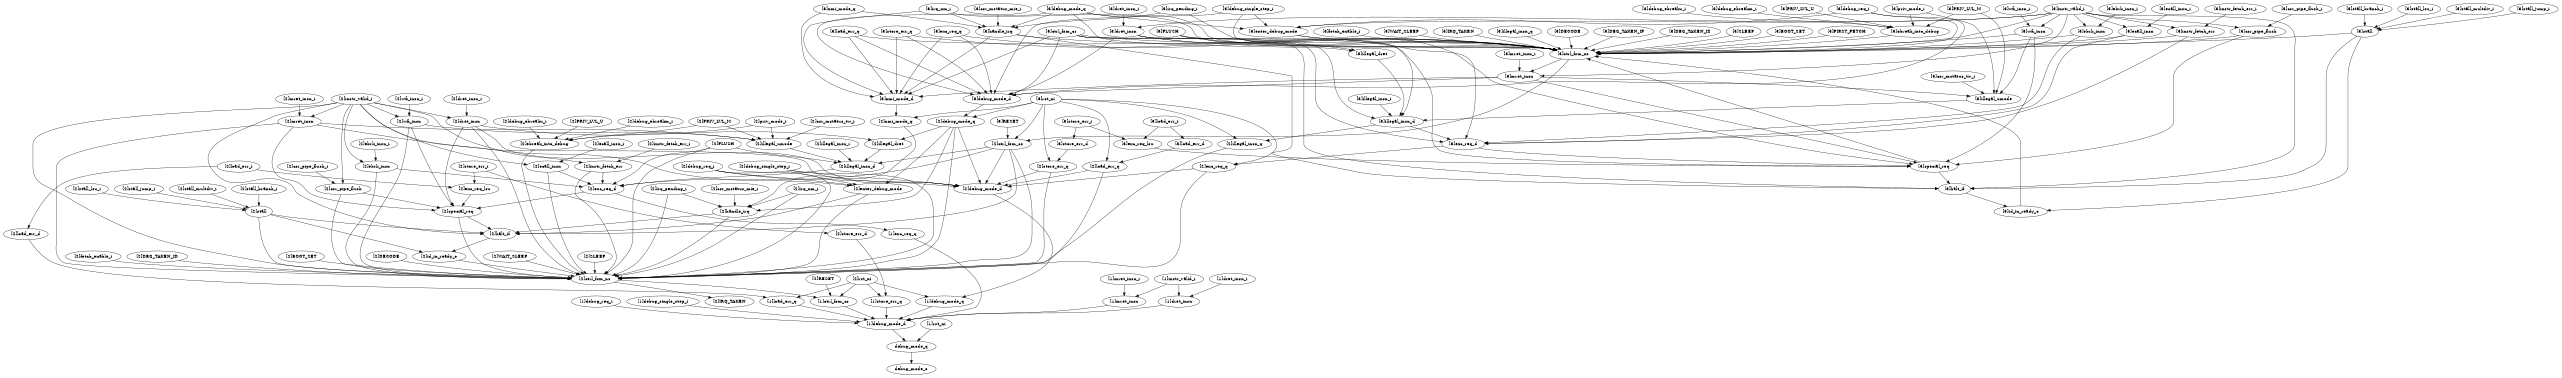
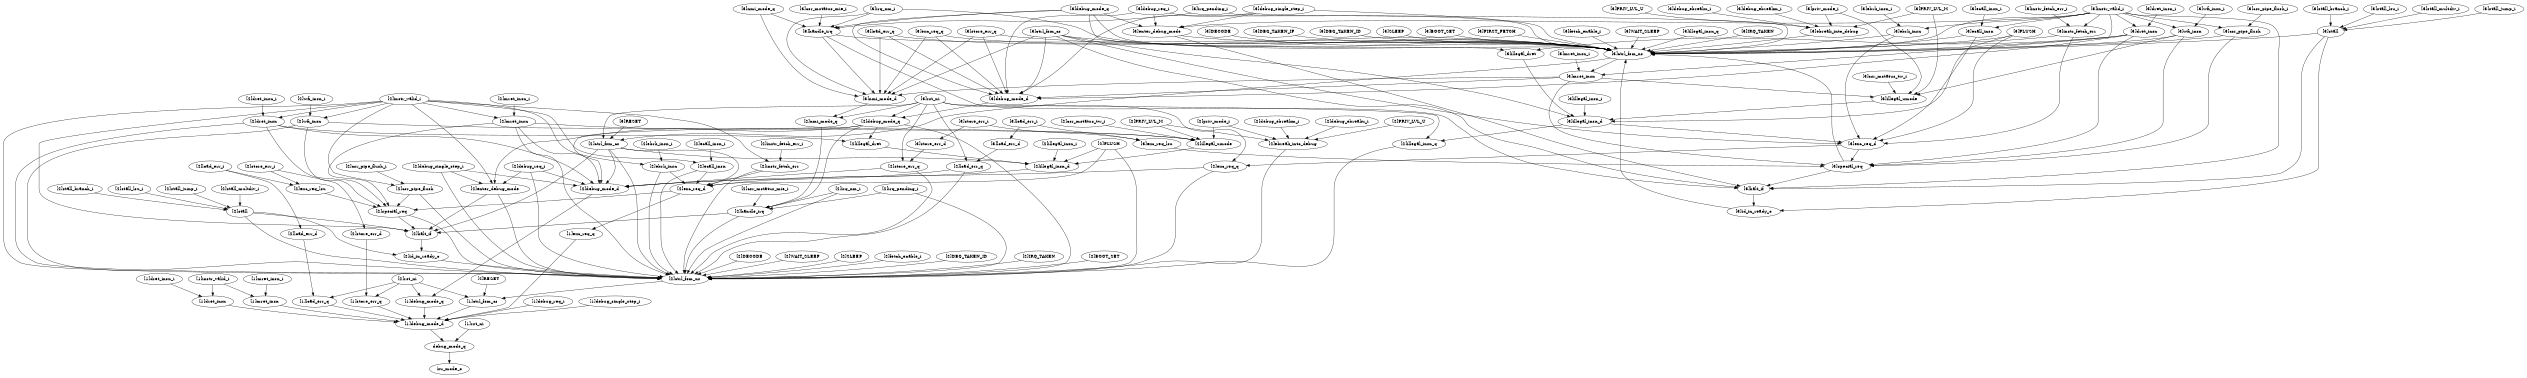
(1599, 108) -> (1428, 104)
(662, 289) -> (867, 274)
(911, 369) -> (449, 369)
